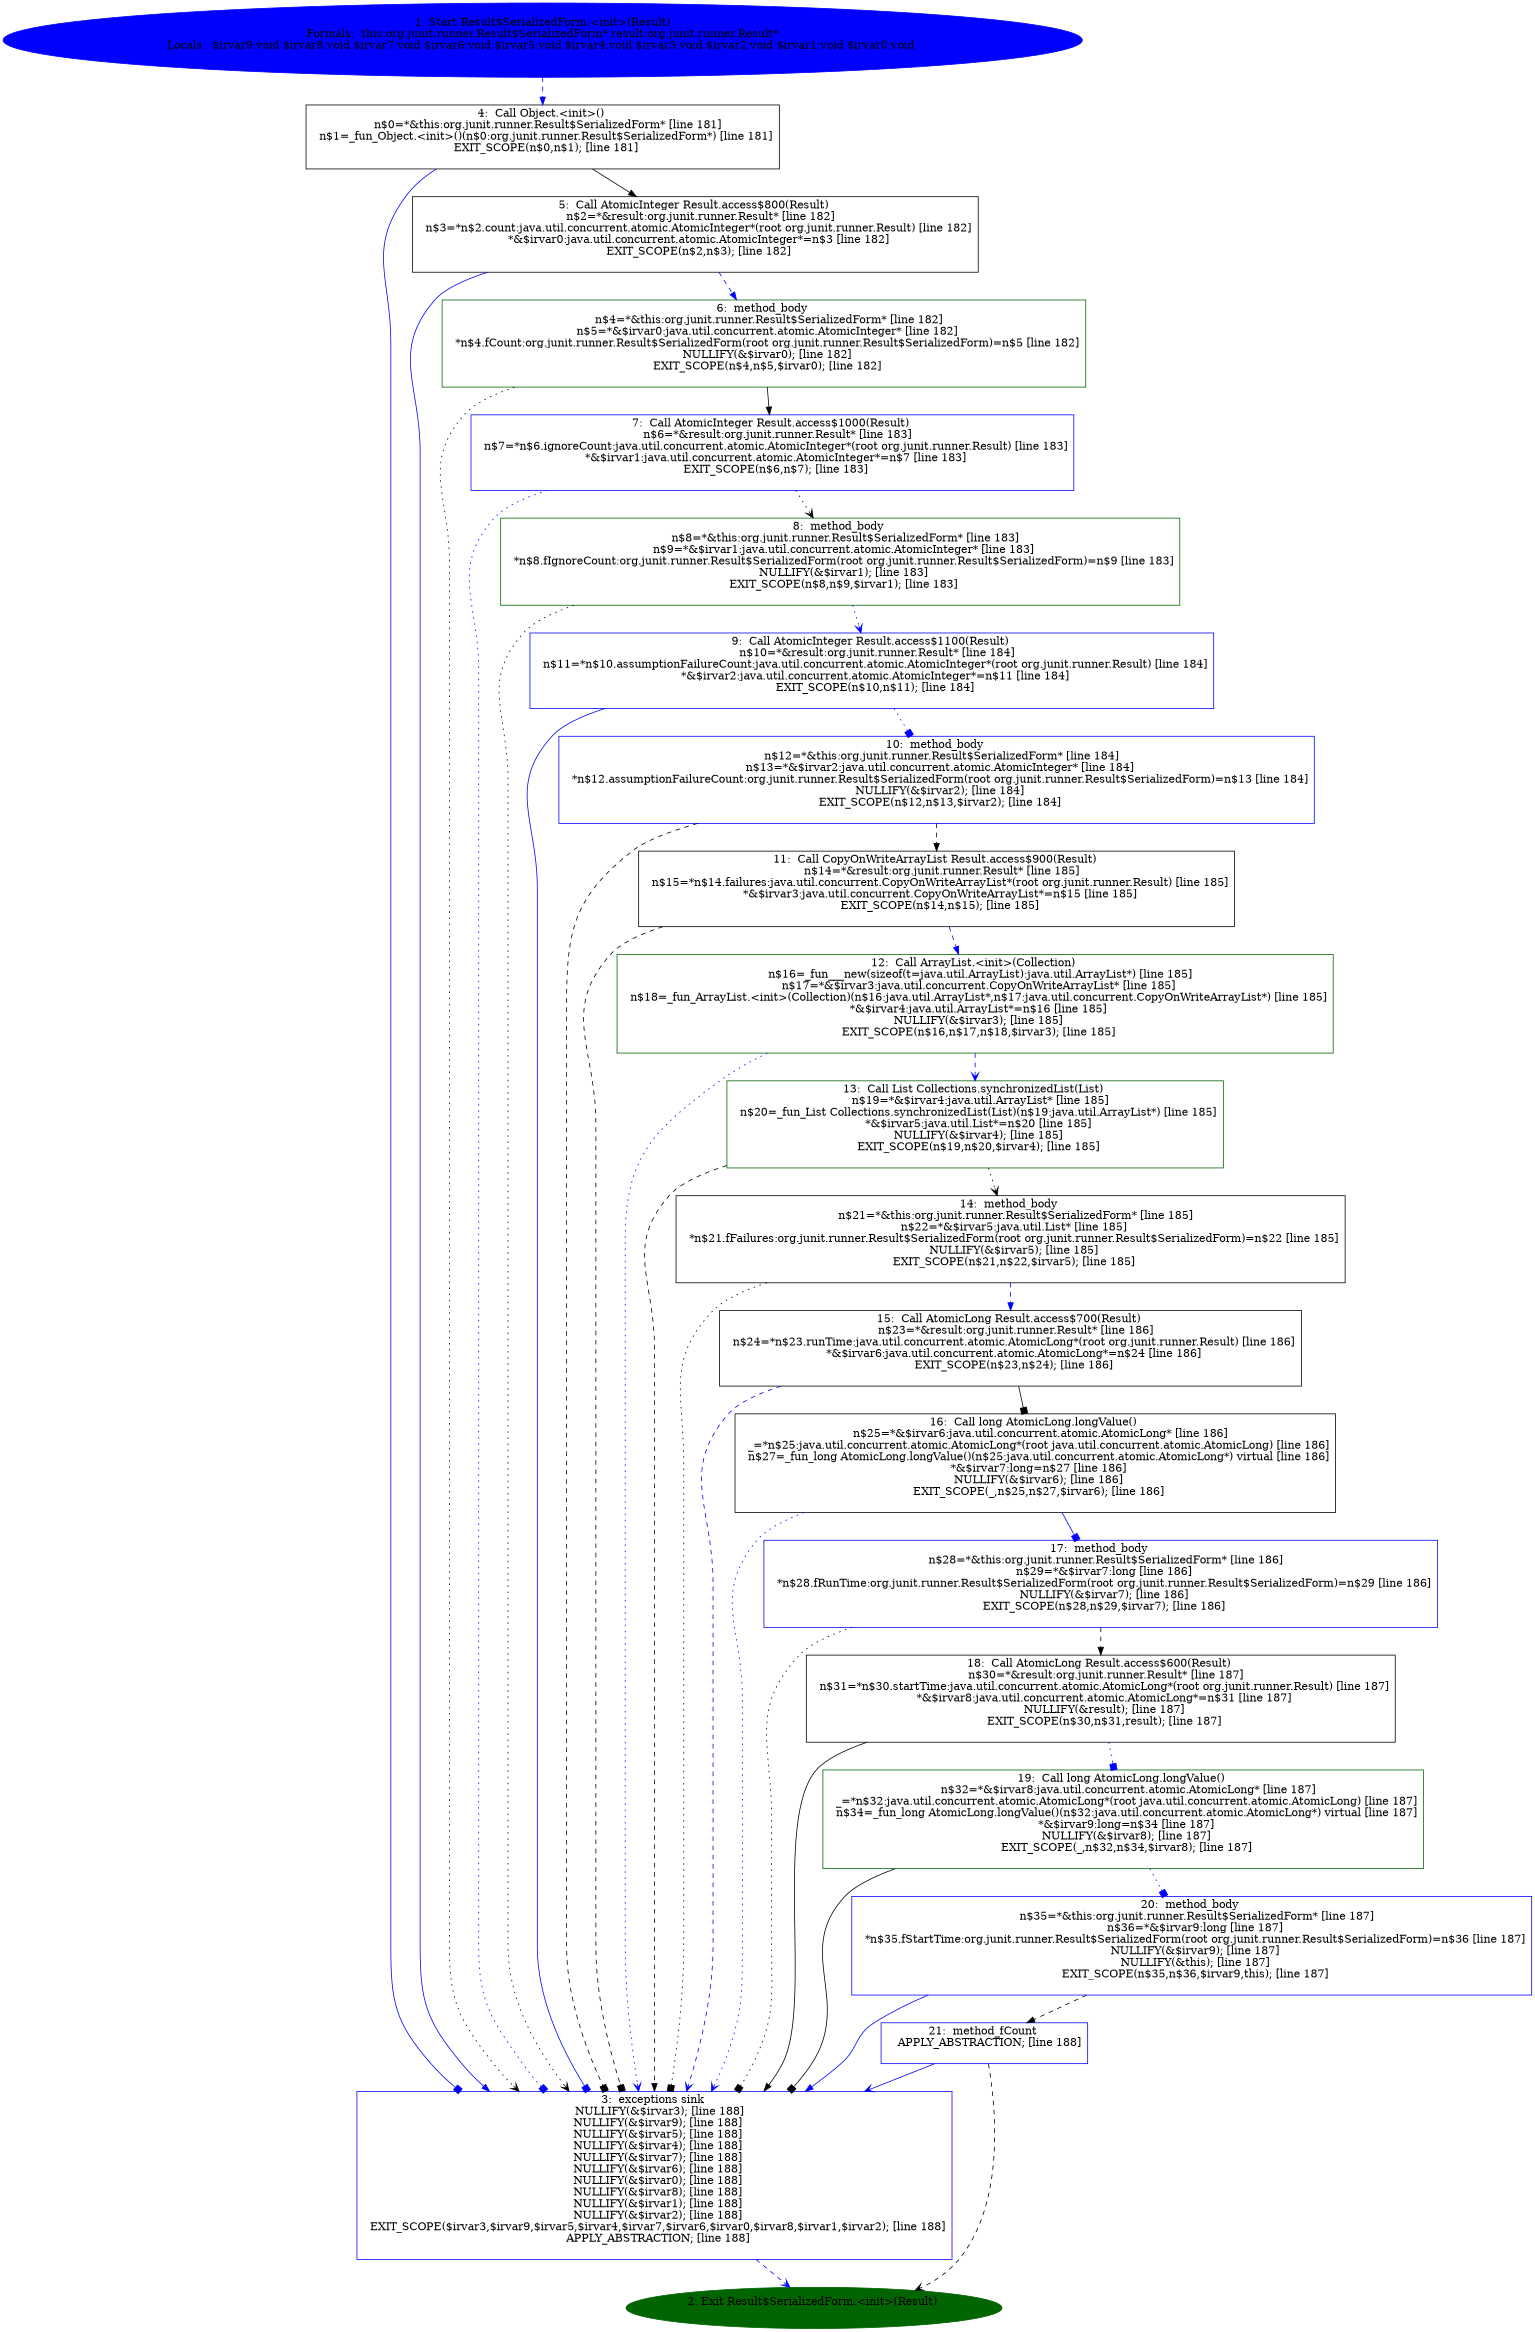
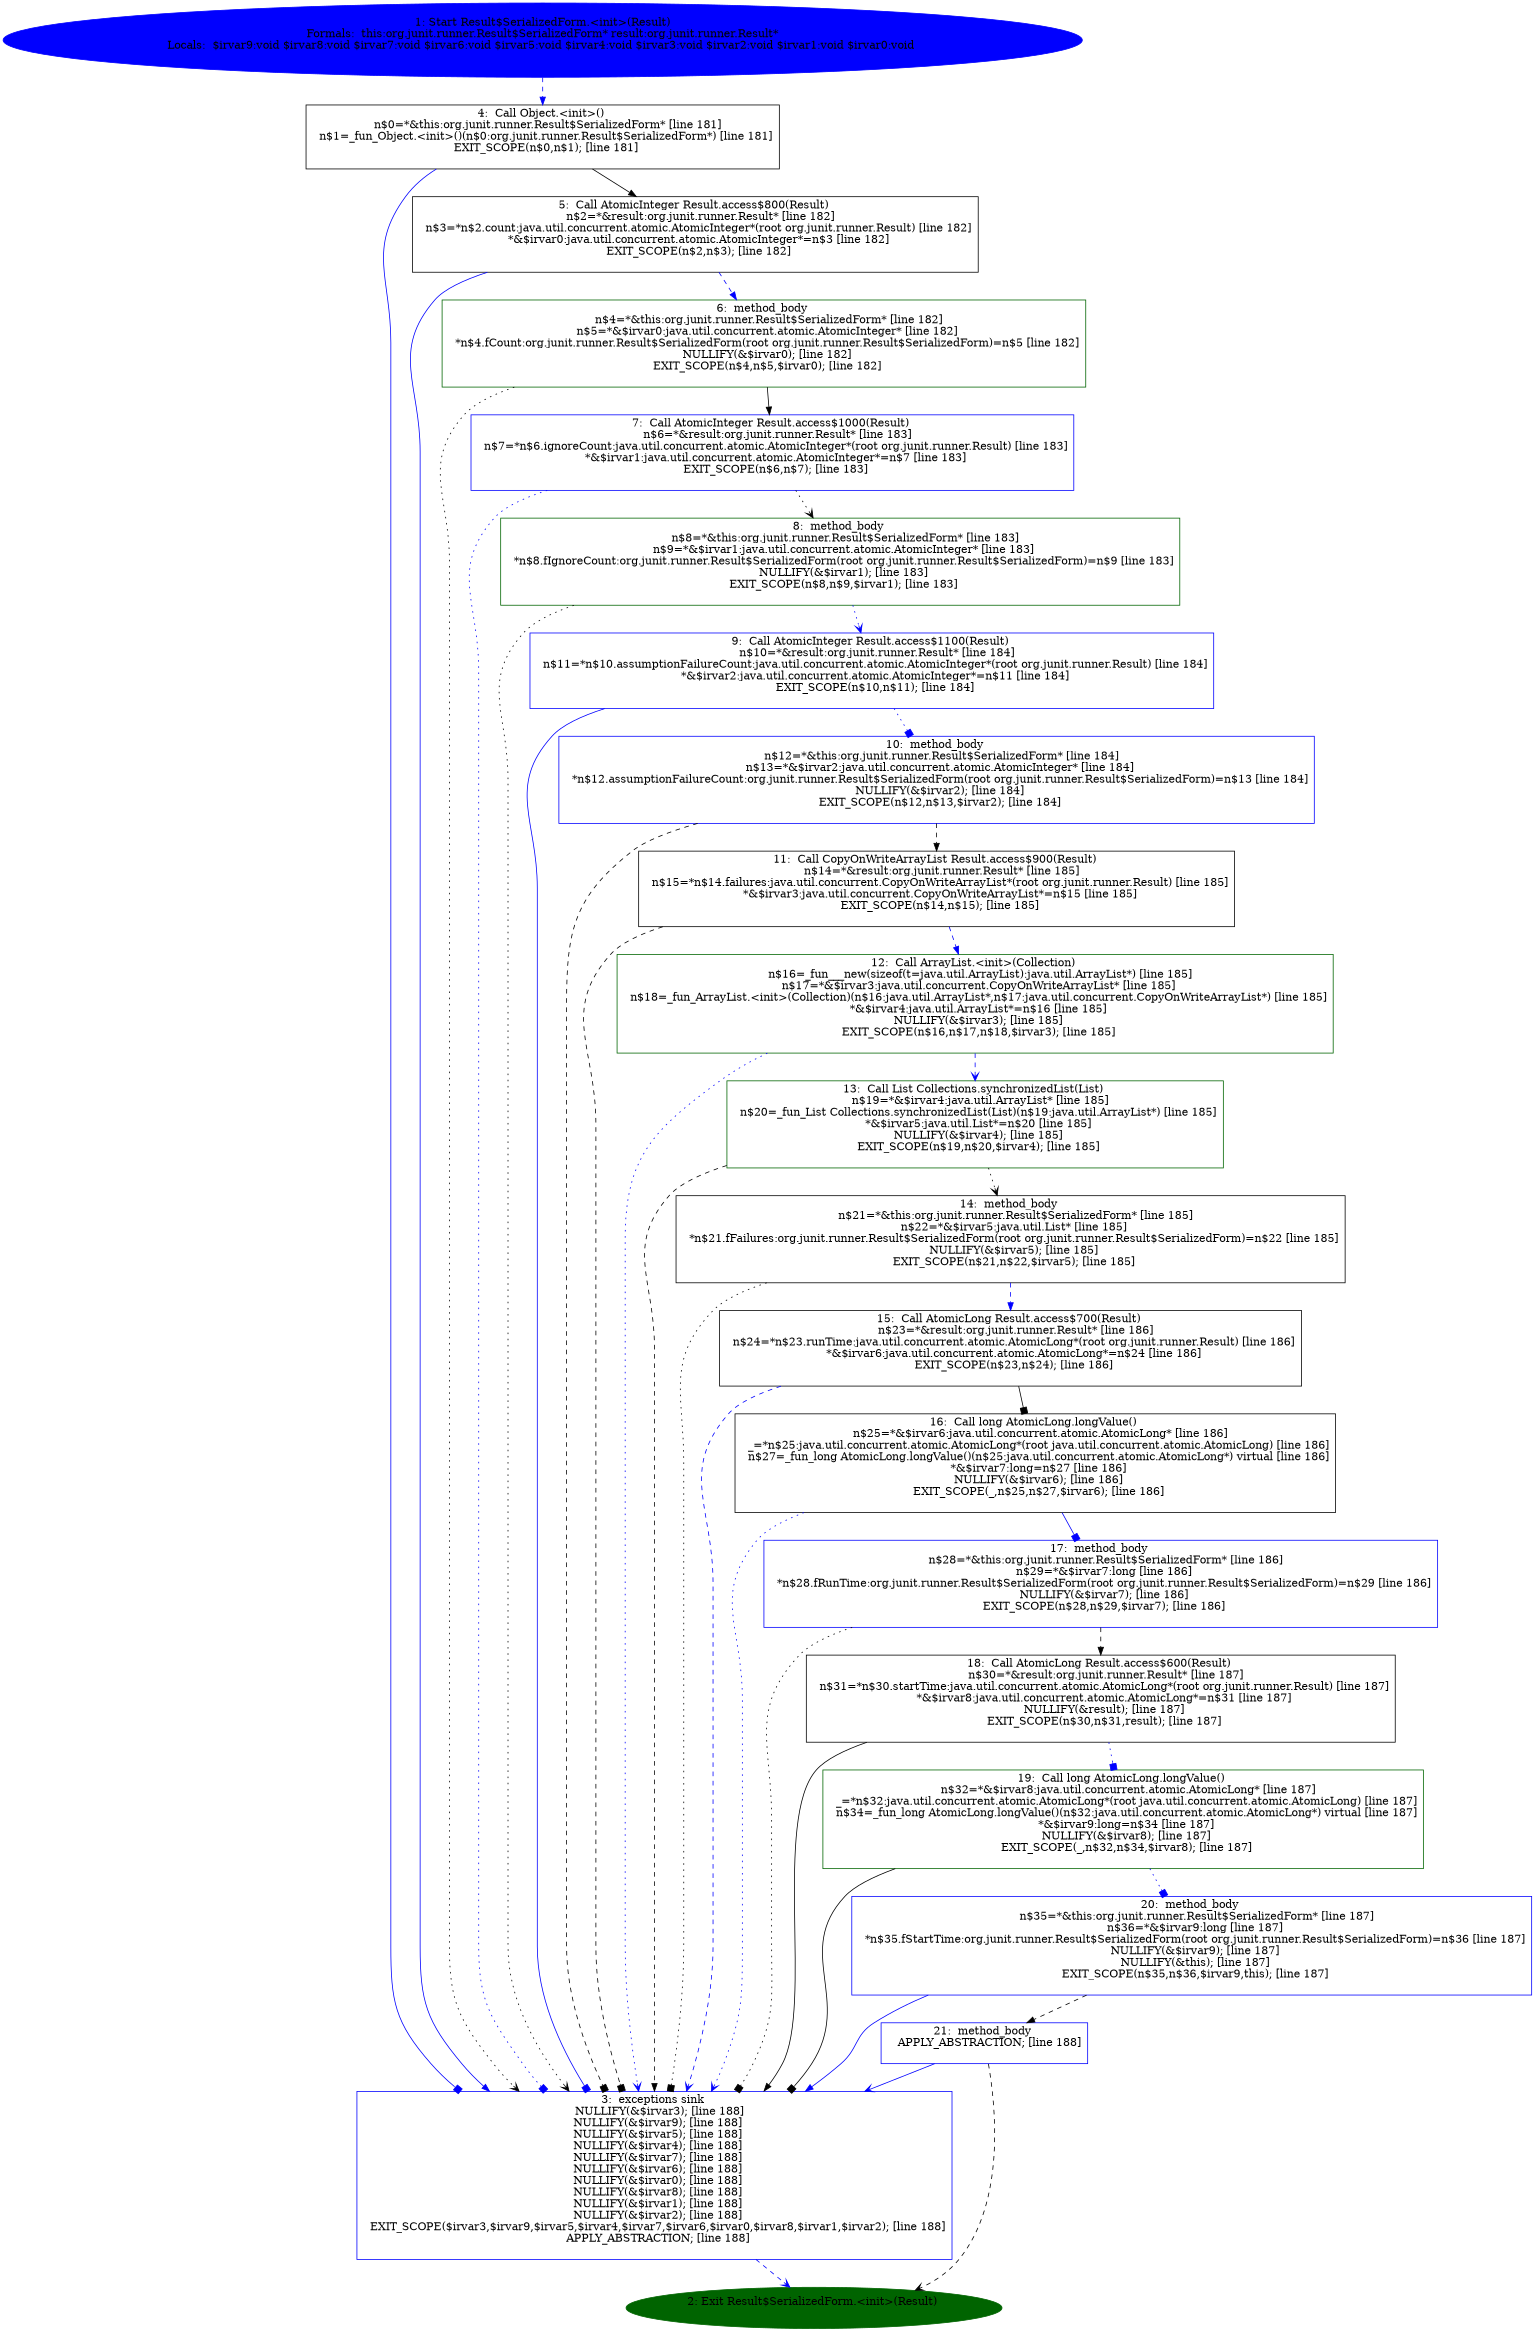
(984, 2043) -> (984, 2043)
